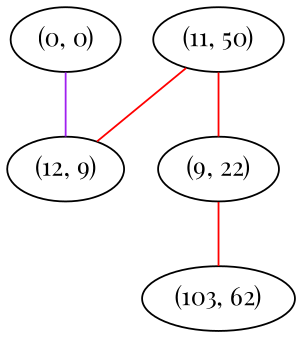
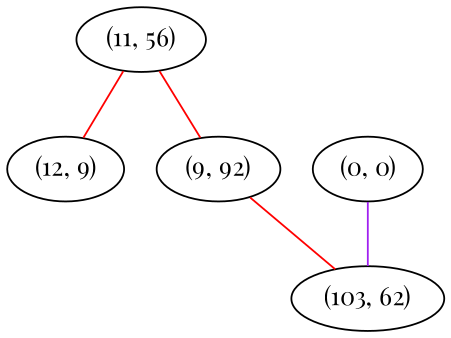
(219, 40) -> (141, 40)
(66, 104) -> (368, 234)
(219, 169) -> (219, 169)
